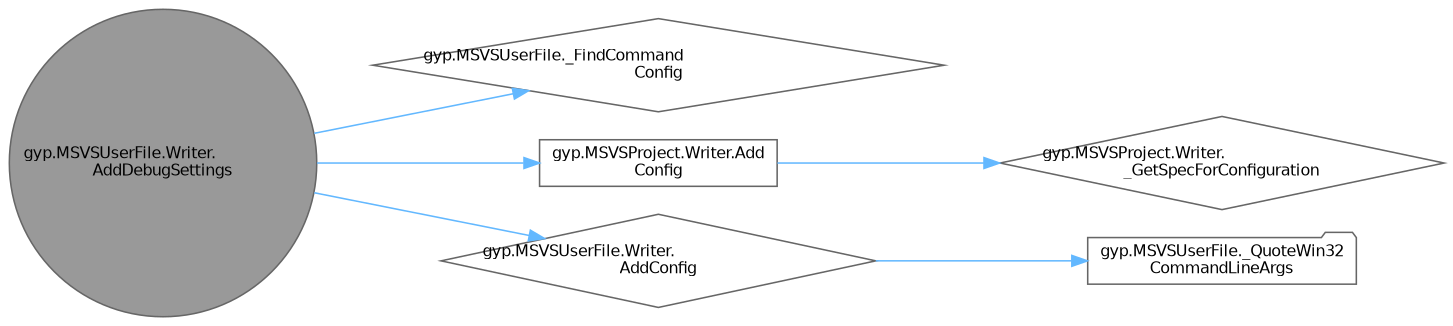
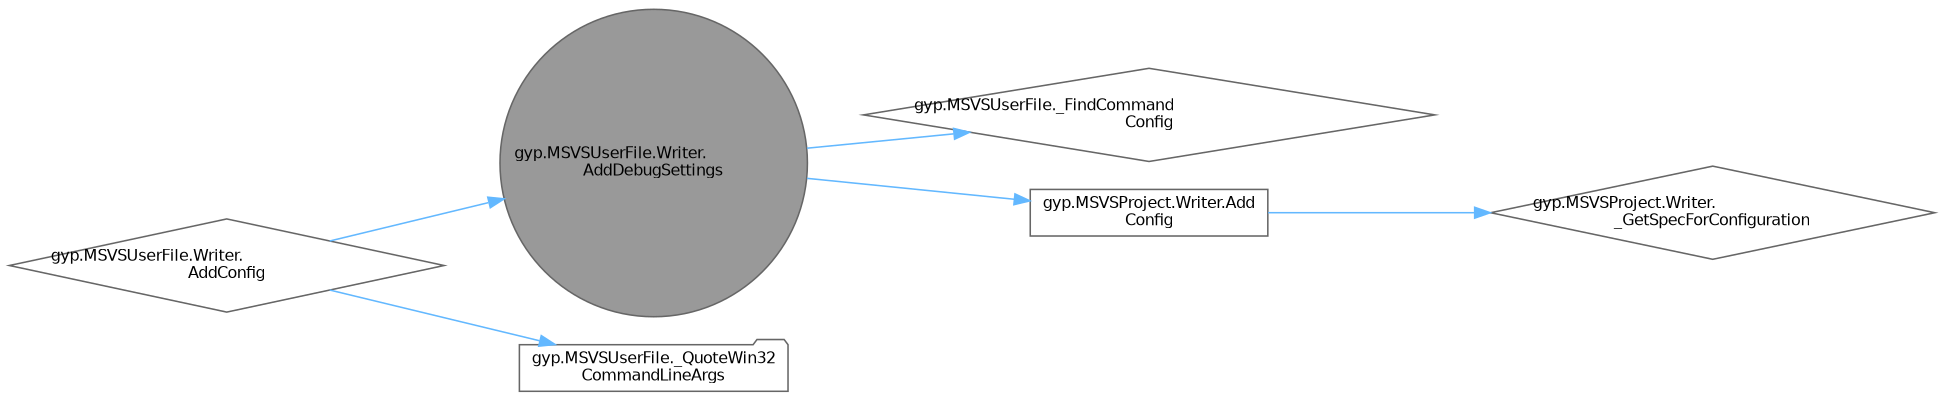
(422, 214) -> (409, 222)
